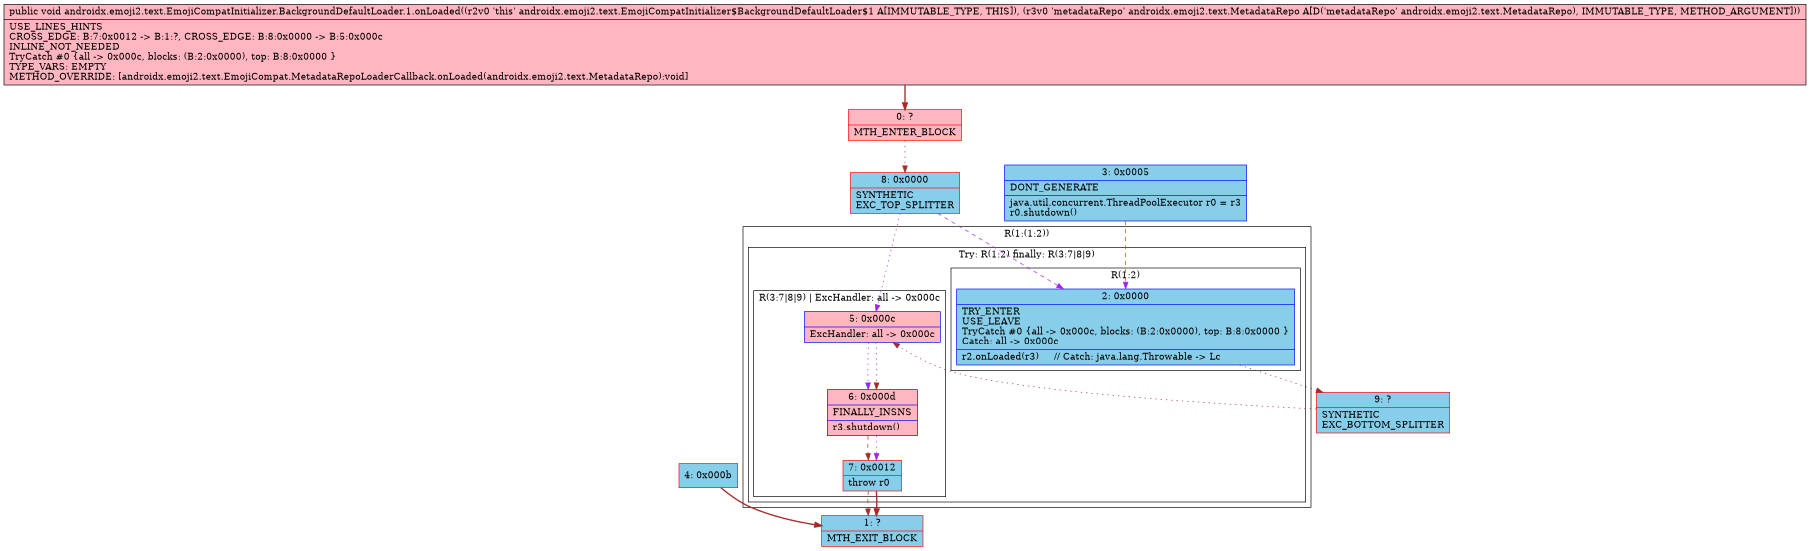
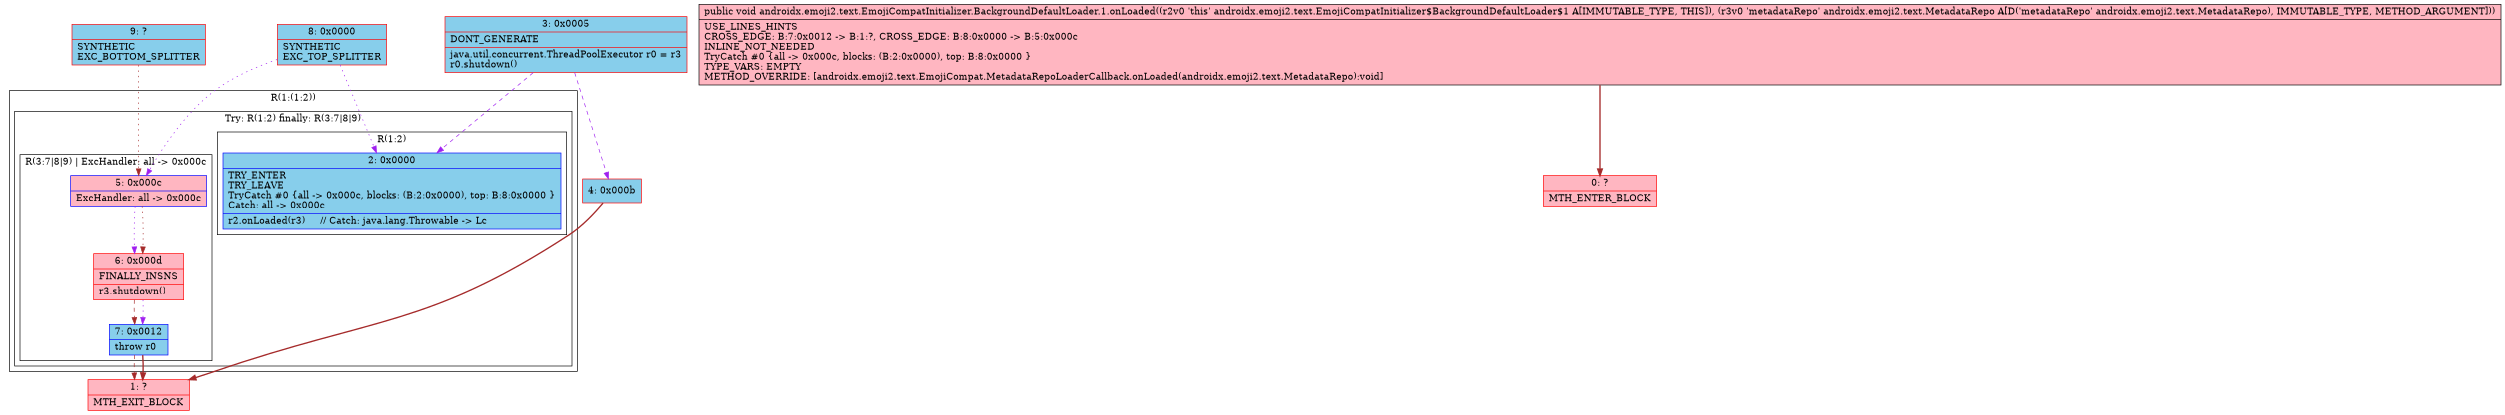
none -> (591, 123)
(905, 153) -> none
(1126, 193) -> (566, 45)
(1004, 253) -> (357, 106)
(992, 322) -> (257, 186)
(1278, 378) -> none
(872, 413) -> (139, 277)
(872, 476) -> (139, 340)
(872, 531) -> (139, 395)
